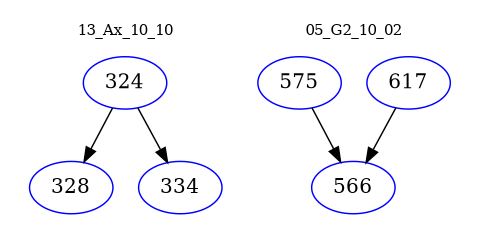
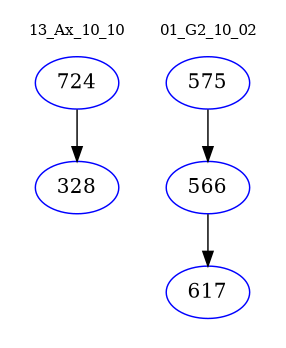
(354, 31) -> (209, 31)
(125, 83) -> (77, 83)
(385, 129) -> (208, 233)
(180, 188) -> none
